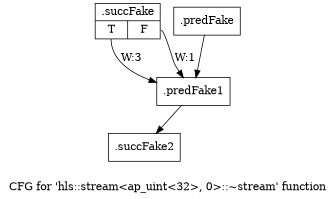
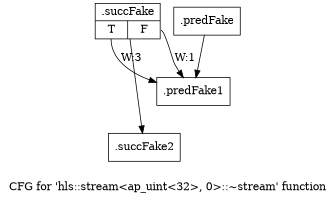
(172, 116) -> (136, 82)
